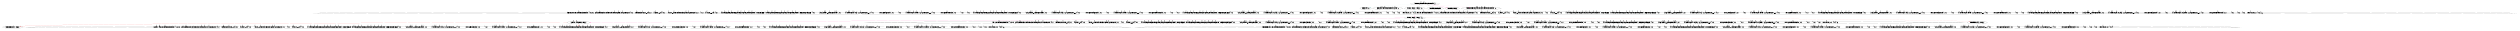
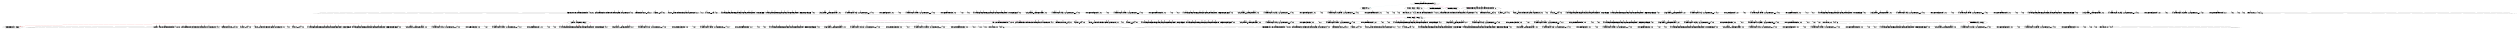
(1388, 8) -> none
